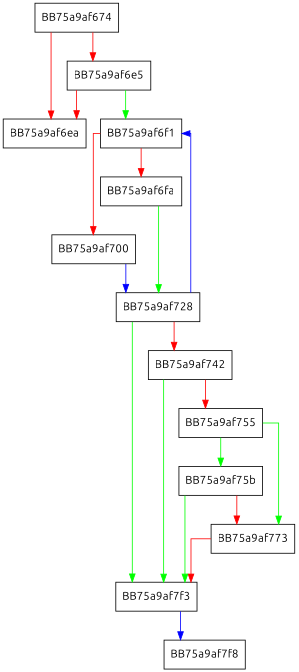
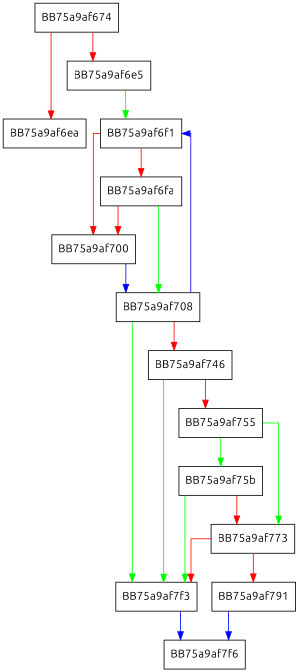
(77, 100) -> none
none -> (118, 216)
(158, 307) -> (158, 307)
(190, 365) -> (190, 365)
none -> (254, 597)
(205, 655) -> (205, 655)
